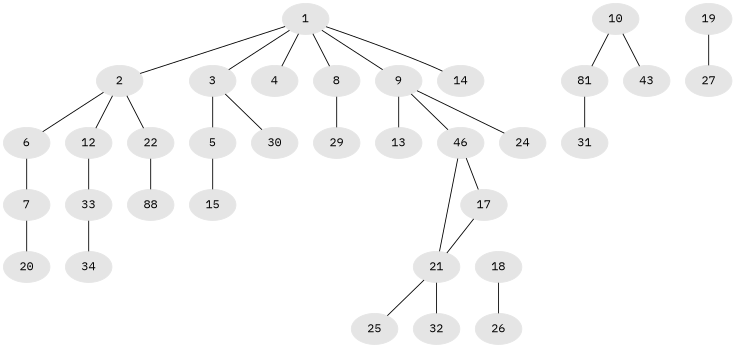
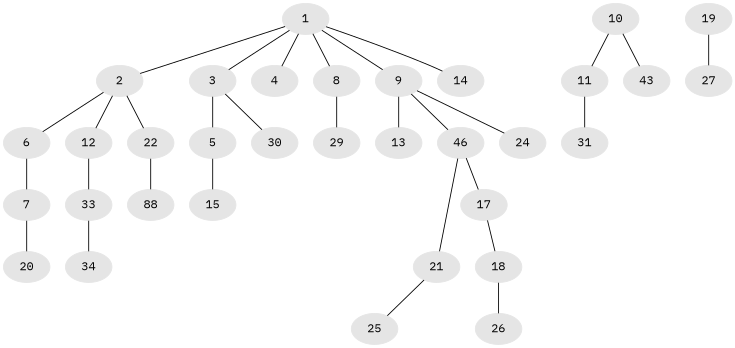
(585, 81) -> (585, 81)
(460, 236) -> (491, 236)
(437, 329) -> none
